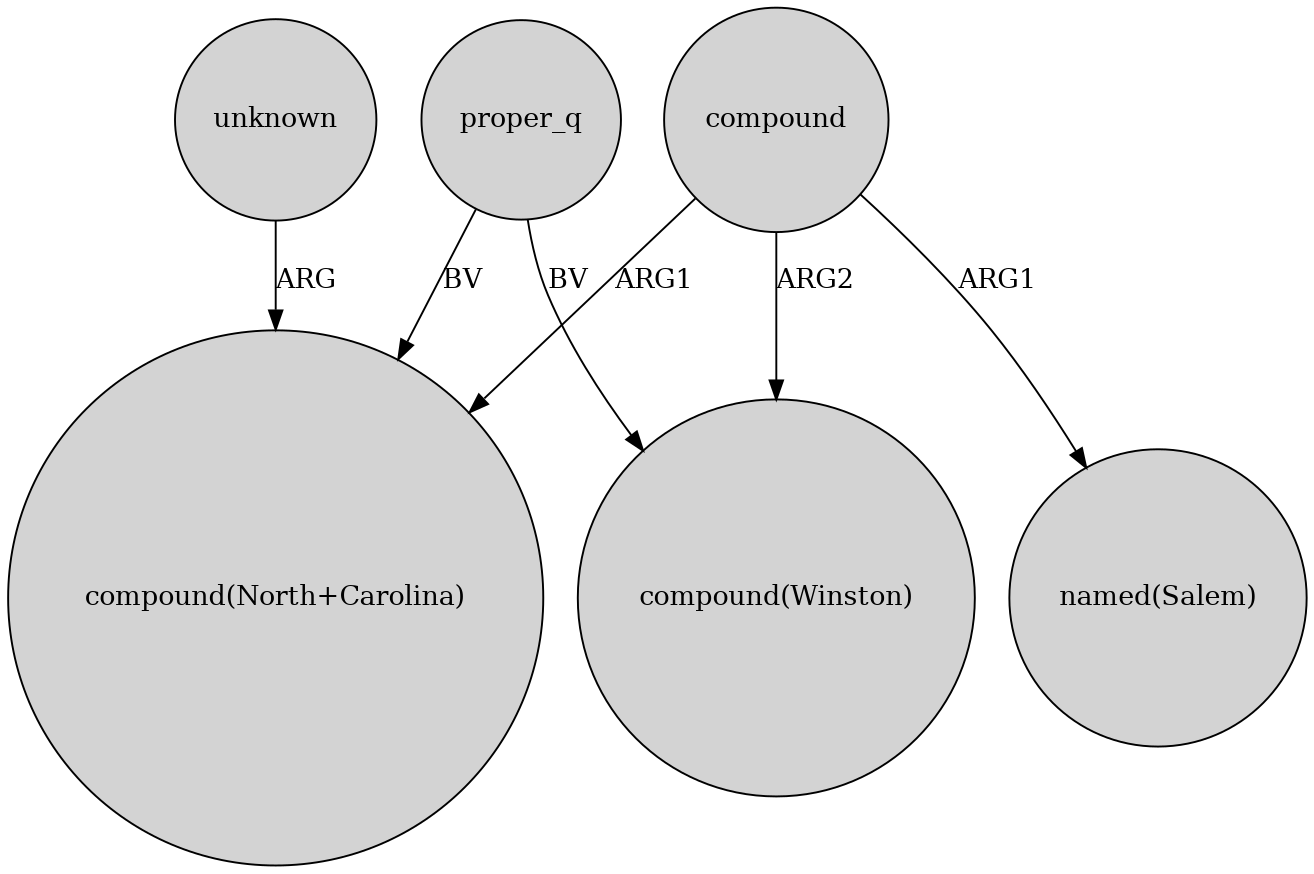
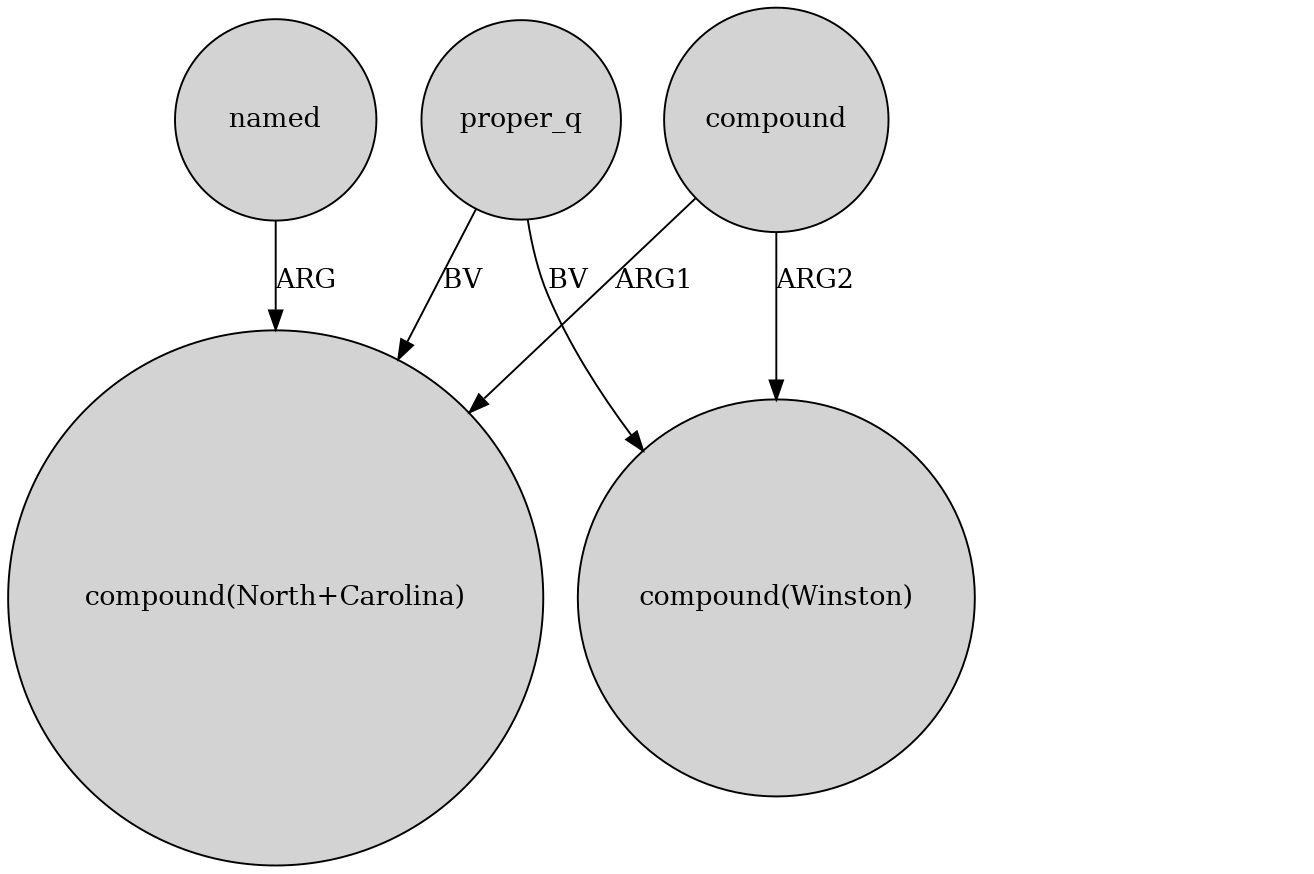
(276, 120) -> (276, 120)
(1158, 598) -> none
